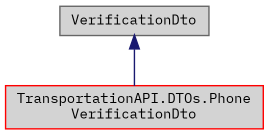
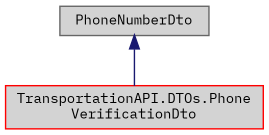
(134, 21) -> (134, 21)
